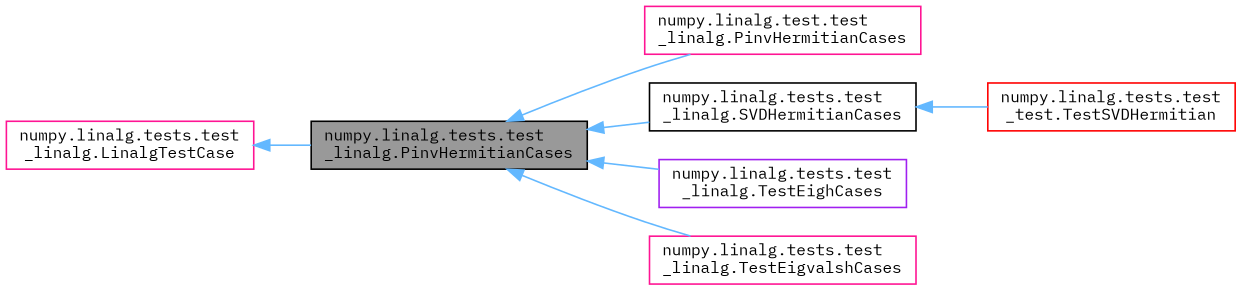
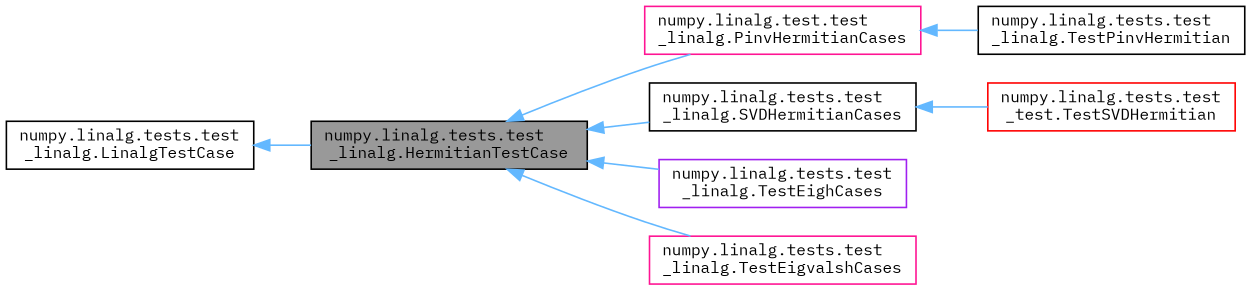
none -> (1111, 30)
(130, 145) -> (130, 145)
(449, 145) -> (449, 145)
